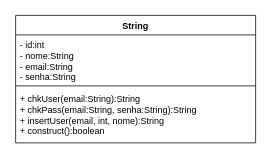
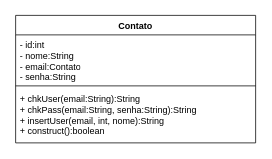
(135, 26) -> (135, 26)
(52, 62) -> (53, 62)
